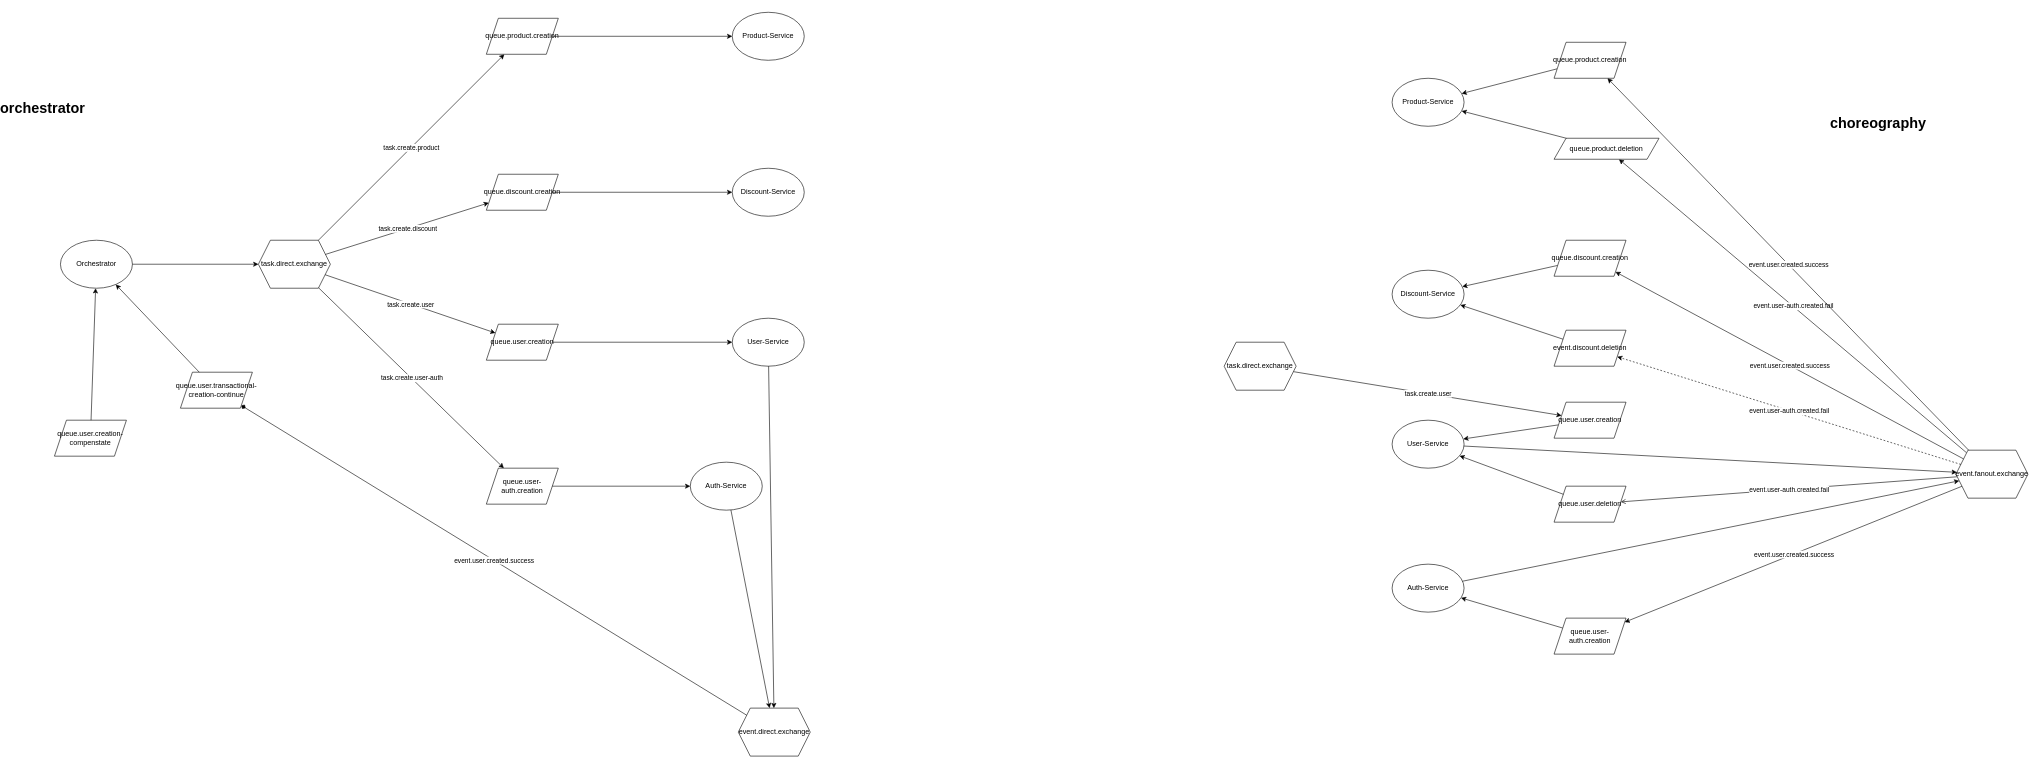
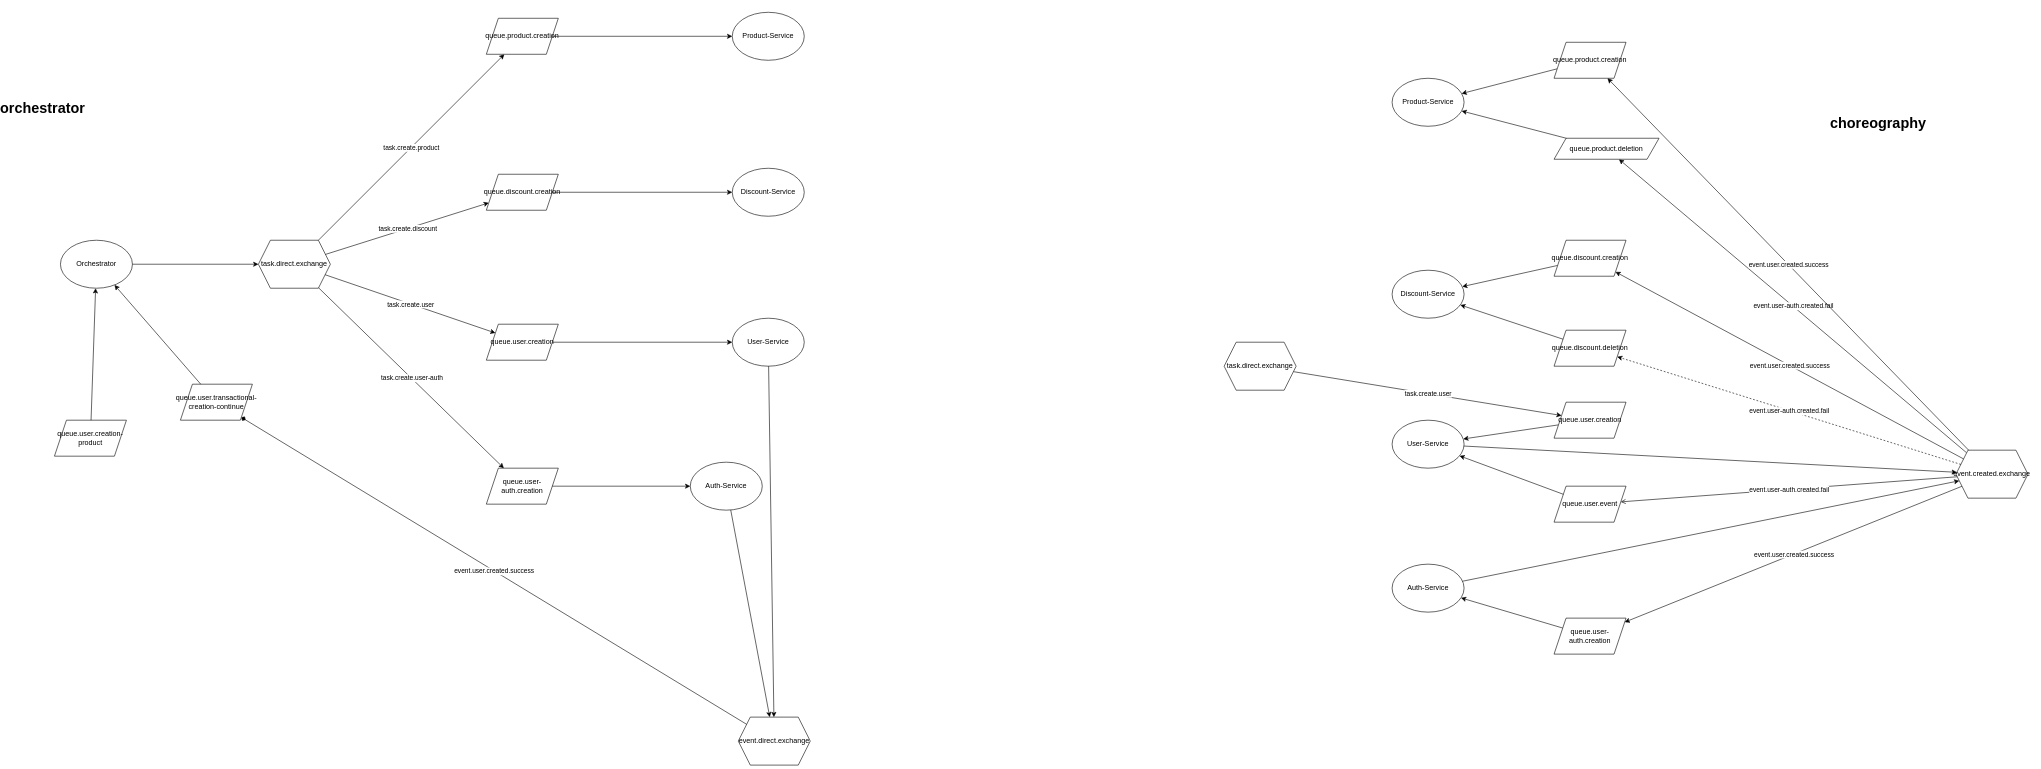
(1590, 348) -> (1590, 348)
(216, 390) -> (216, 402)
(90, 438) -> (90, 438)
(1992, 474) -> (1992, 474)
(1590, 504) -> (1590, 504)
(774, 732) -> (774, 741)
